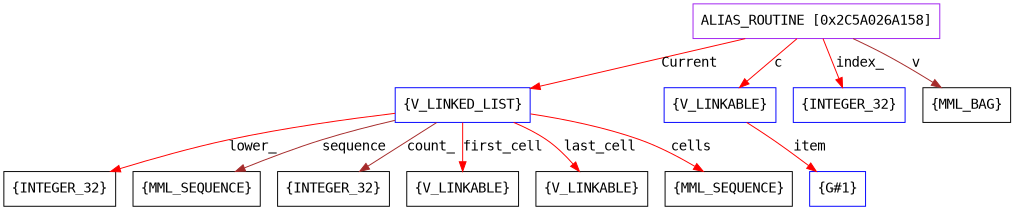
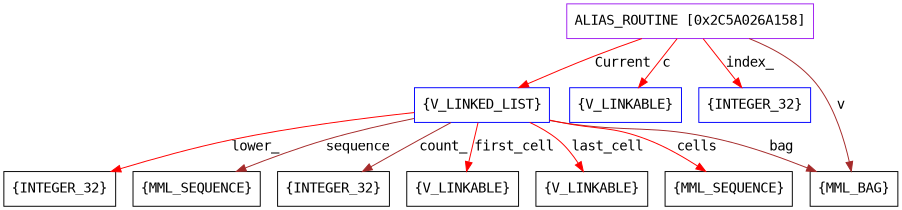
none -> (681, 132)
(838, 189) -> none
